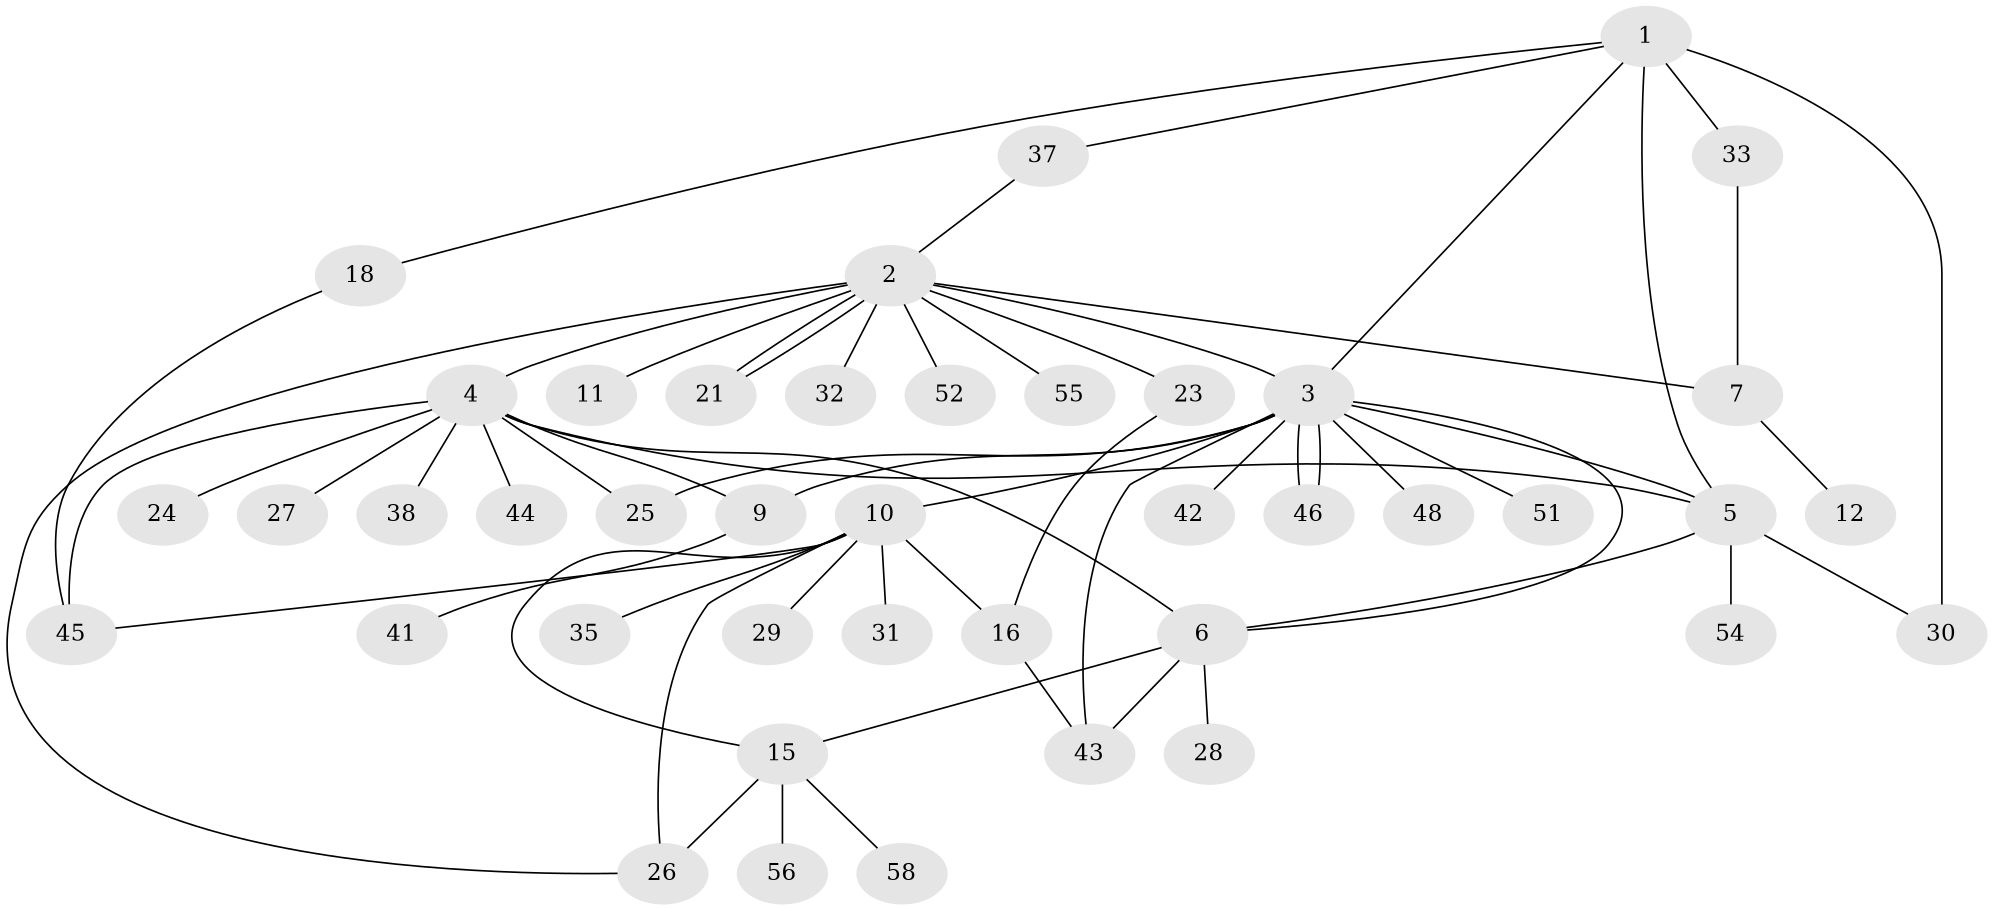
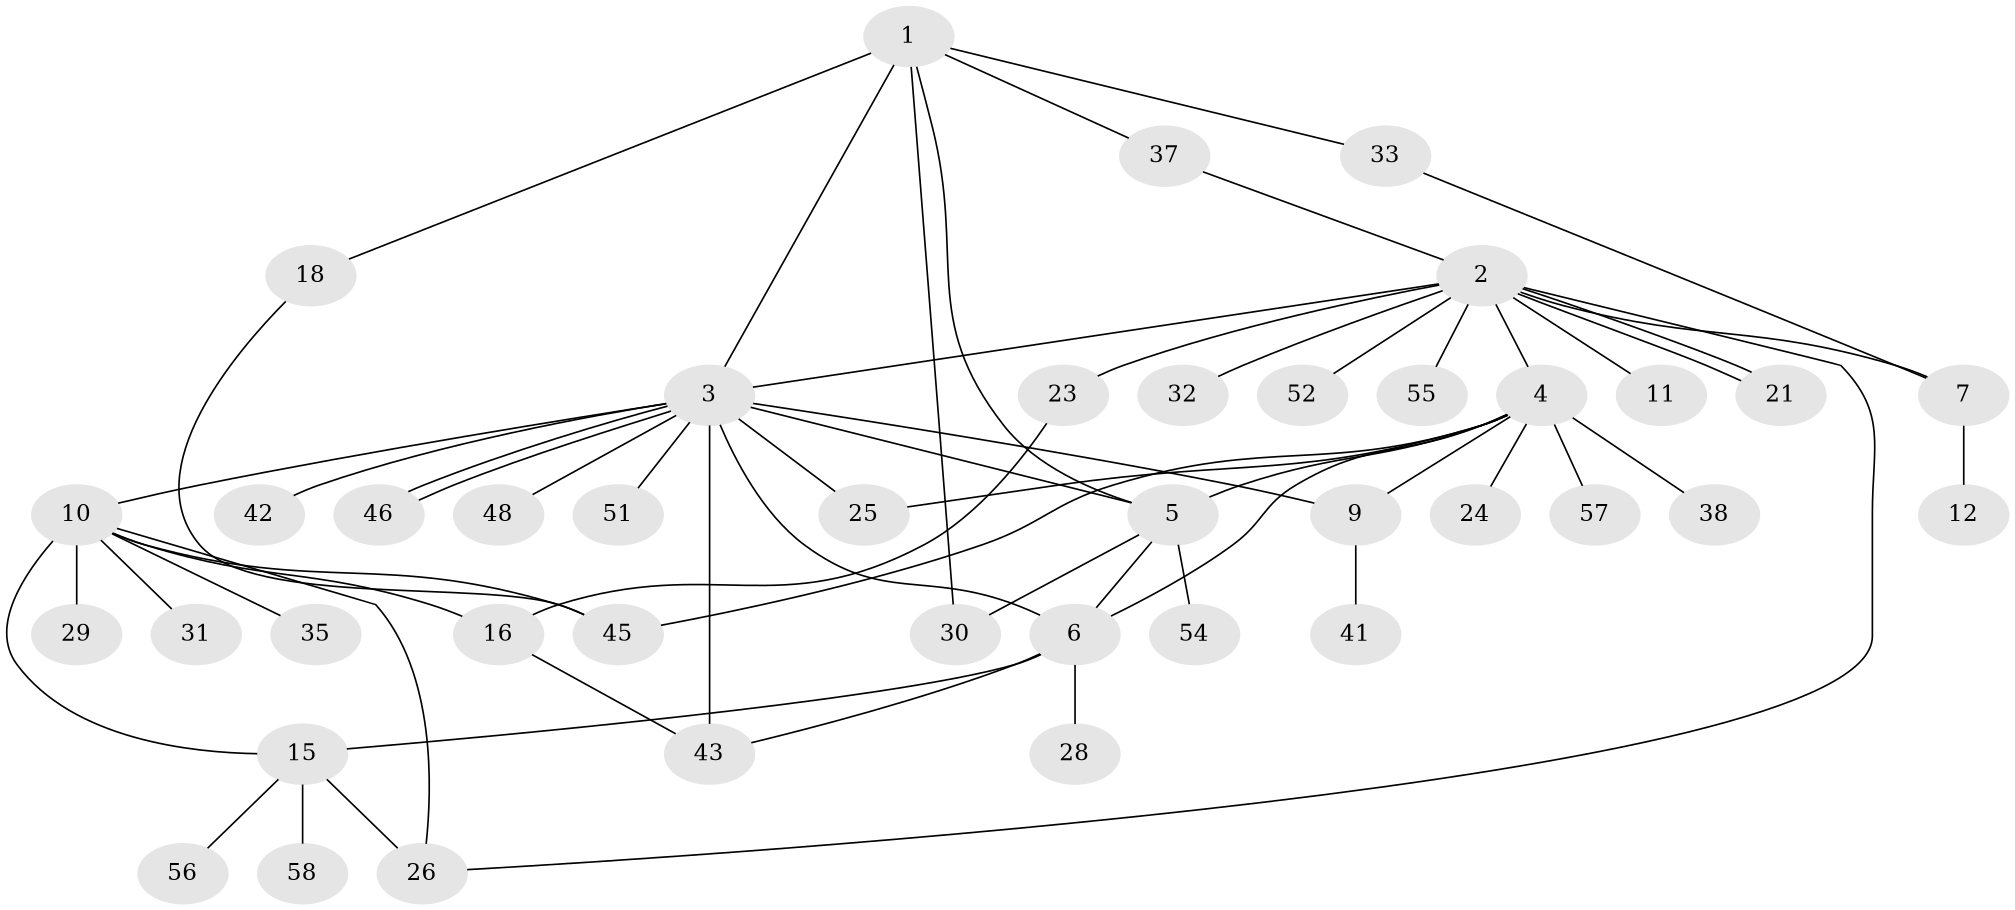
(282, 515) -> (1595, 515)
(522, 515) -> none
